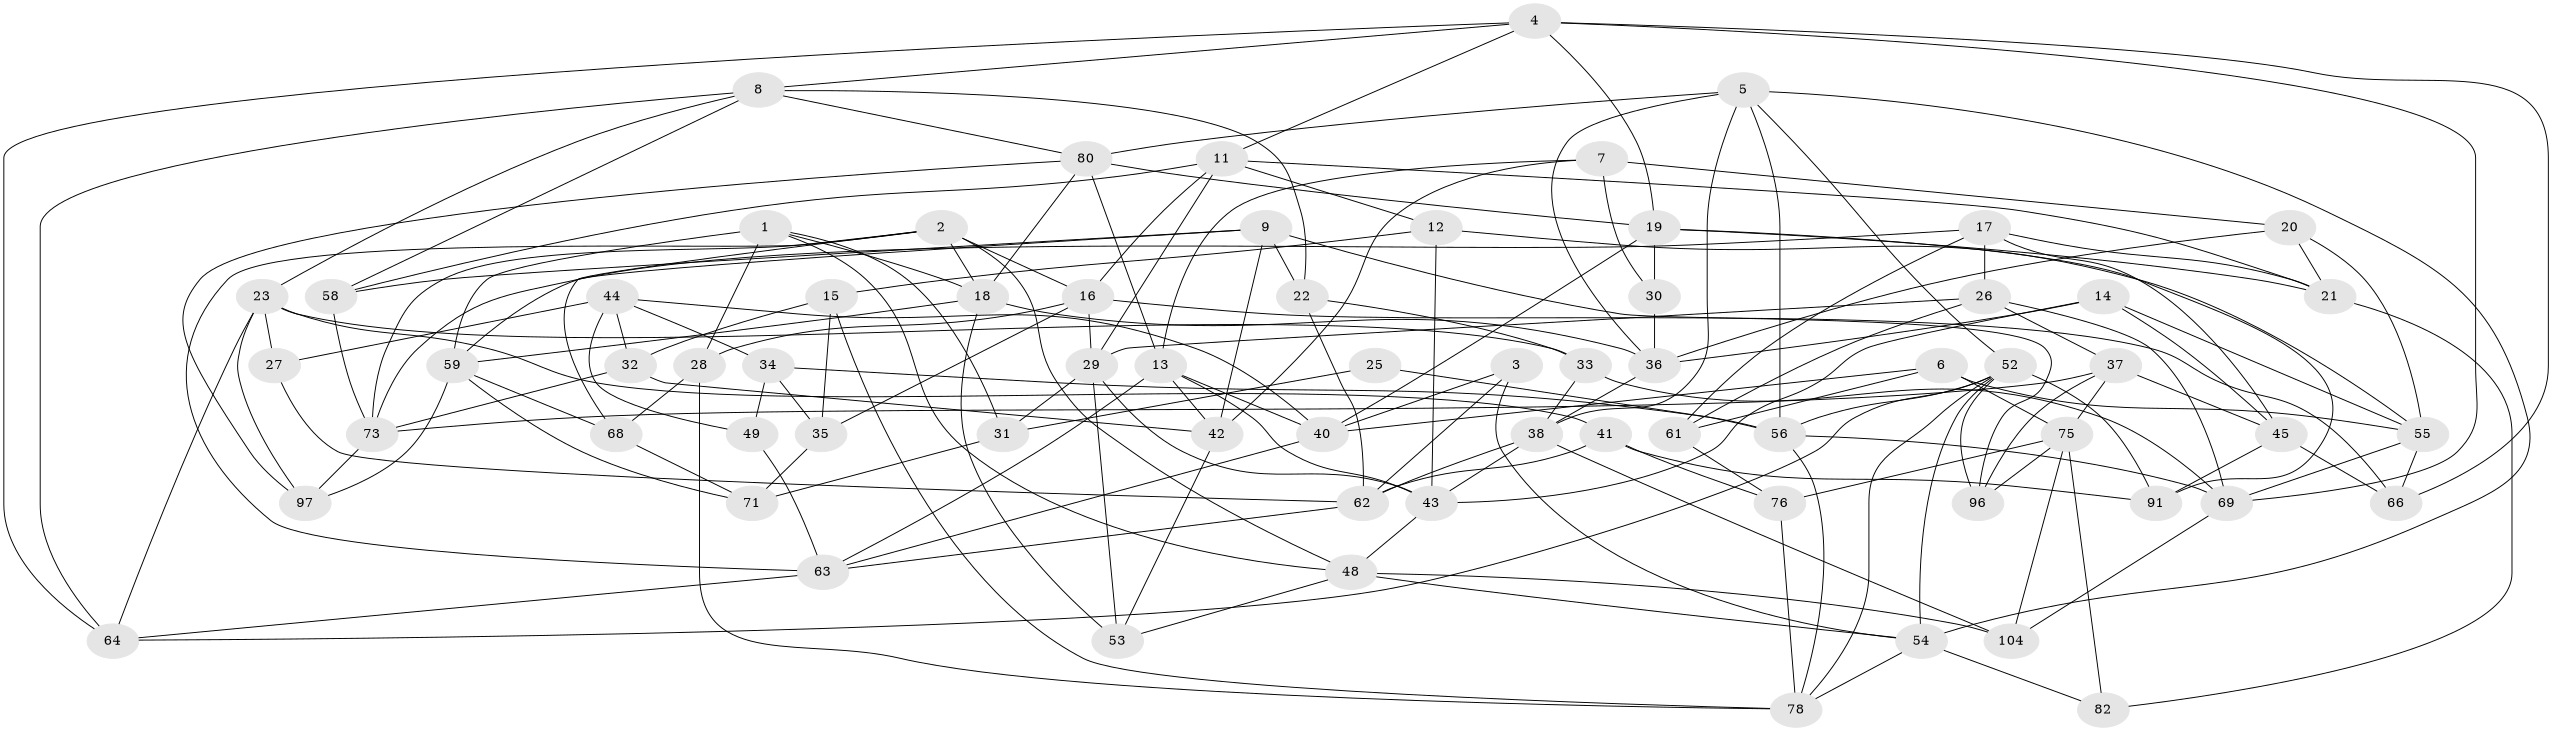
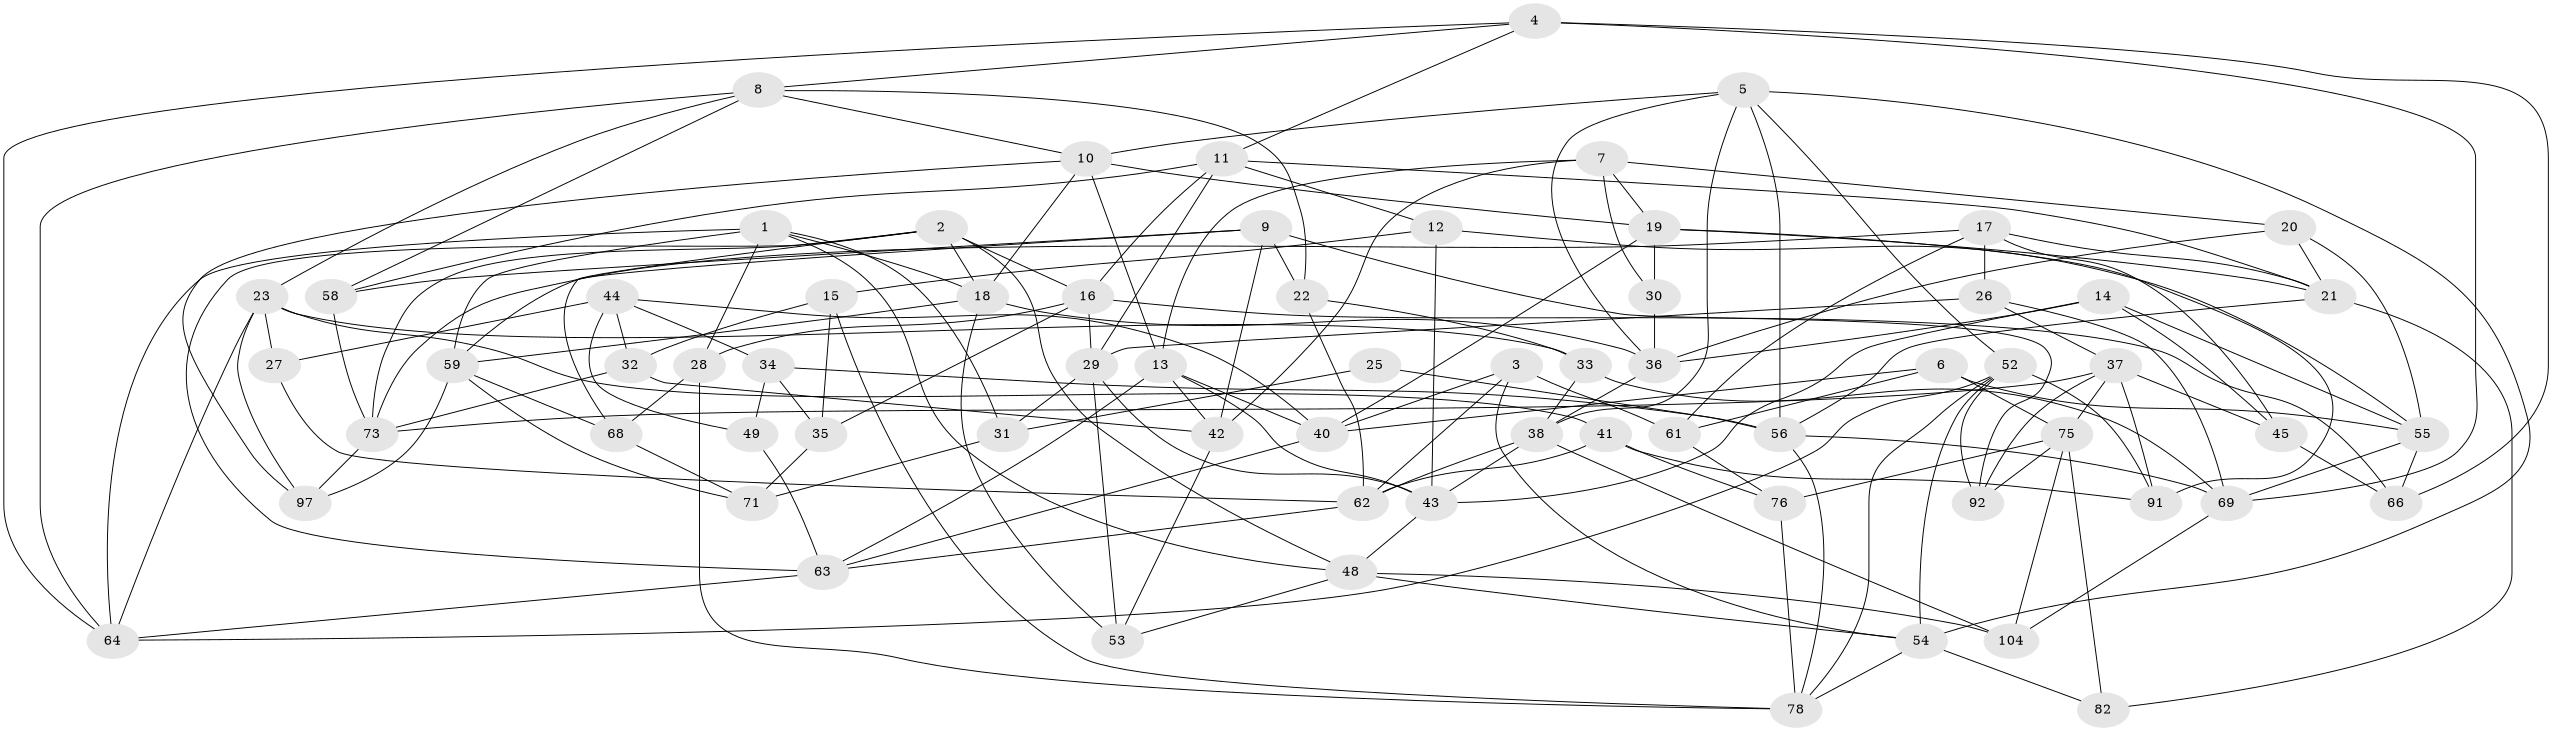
(1616, 109) -> (1628, 193)
(1086, 159) -> (1086, 159)
none -> (240, 266)
(1824, 355) -> (1596, 400)
(1867, 405) -> (2053, 325)
(2225, 465) -> (2136, 426)
(1978, 503) -> (1978, 503)
